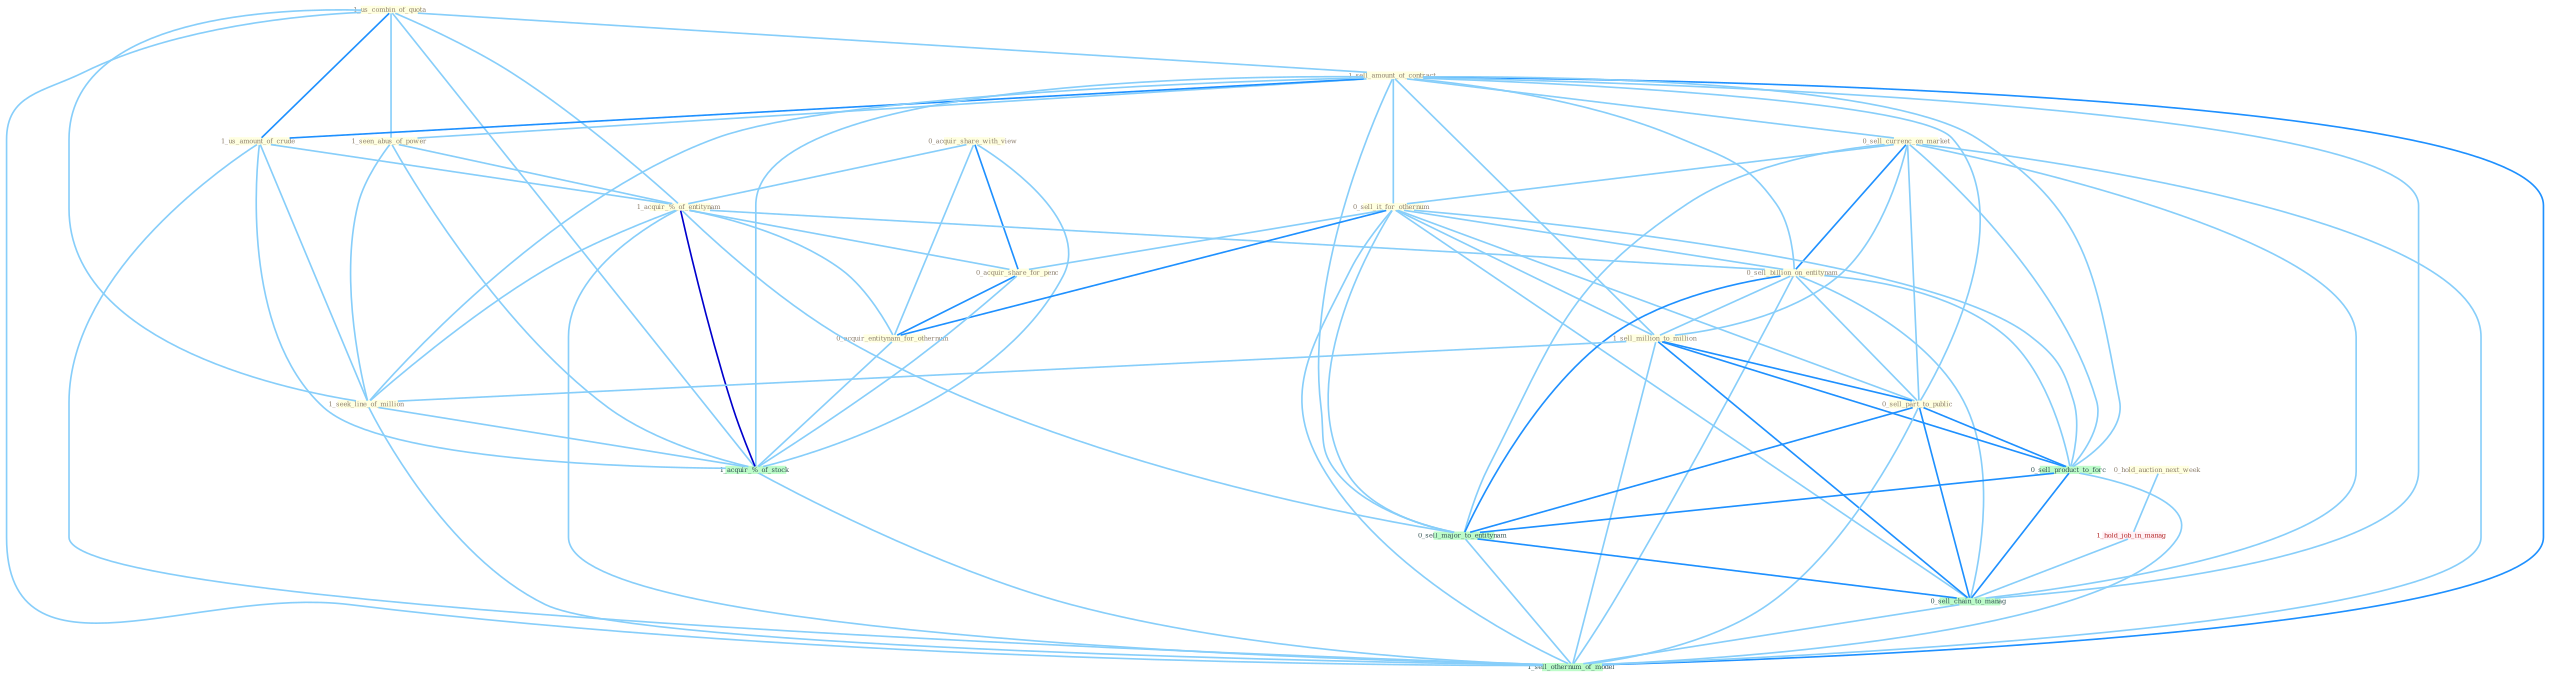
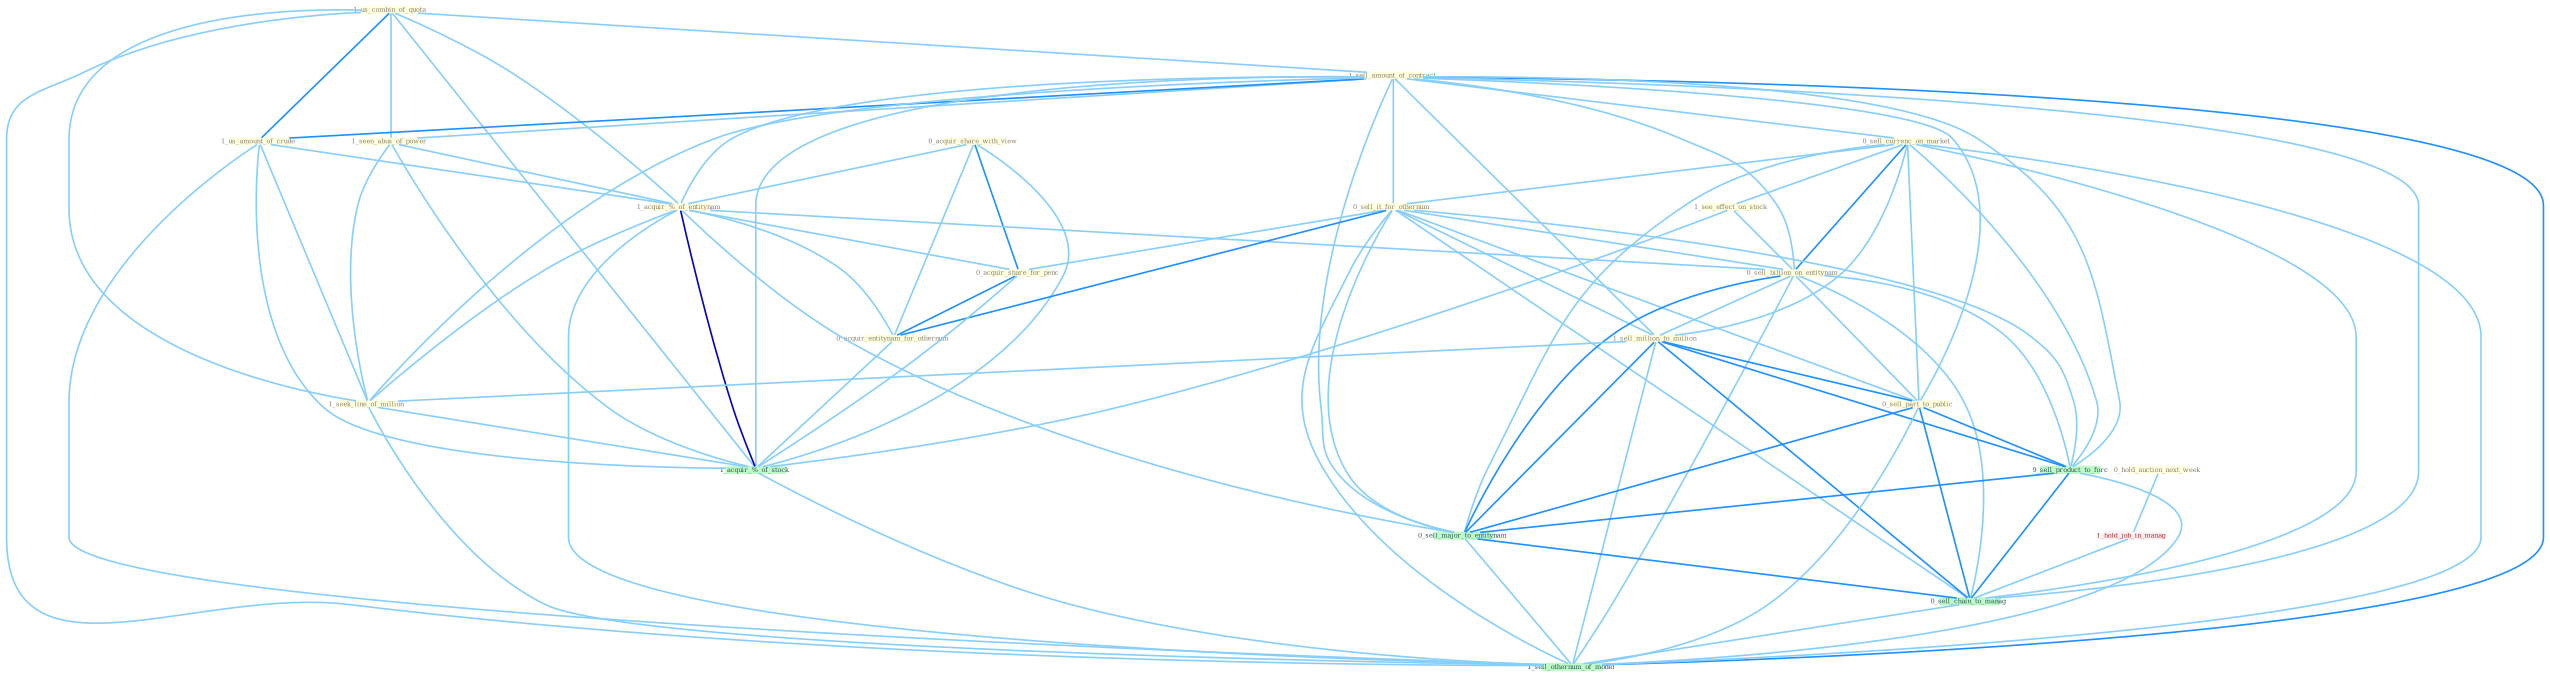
none -> (1003, 88)
none -> (1732, 207)
none -> (1560, 437)
(2070, 470) -> (2070, 470)
